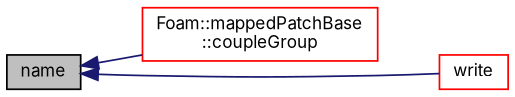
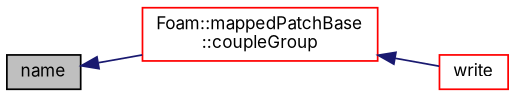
(269, 77) -> (417, 62)
